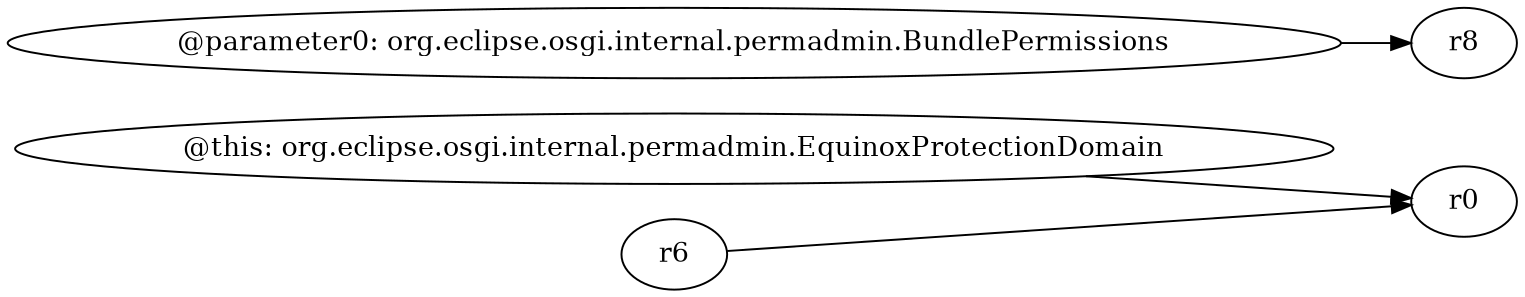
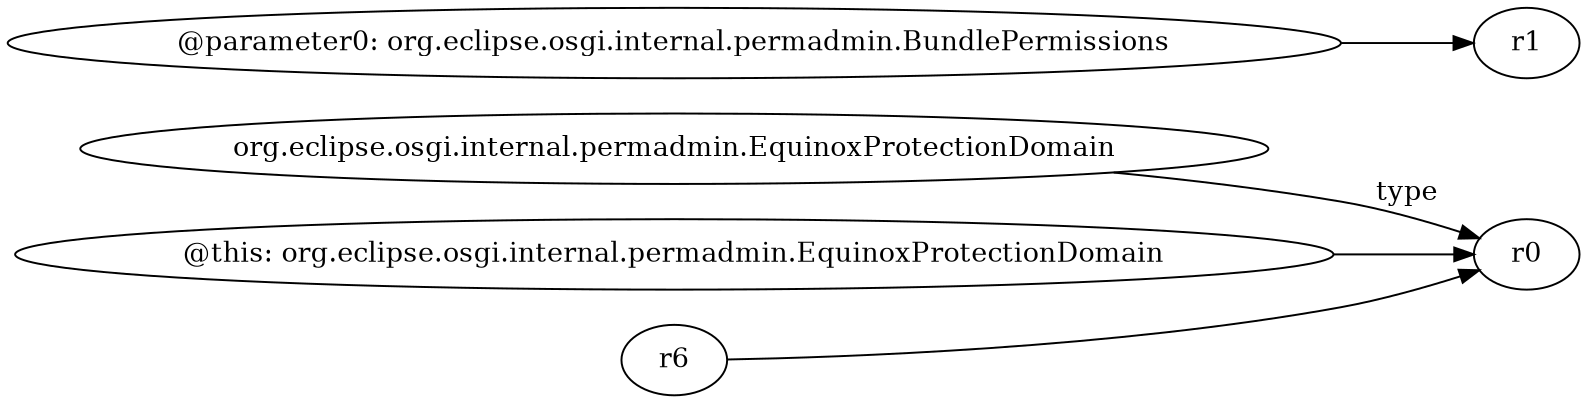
(1464, 43) -> (1527, 43)
none -> (674, 149)
